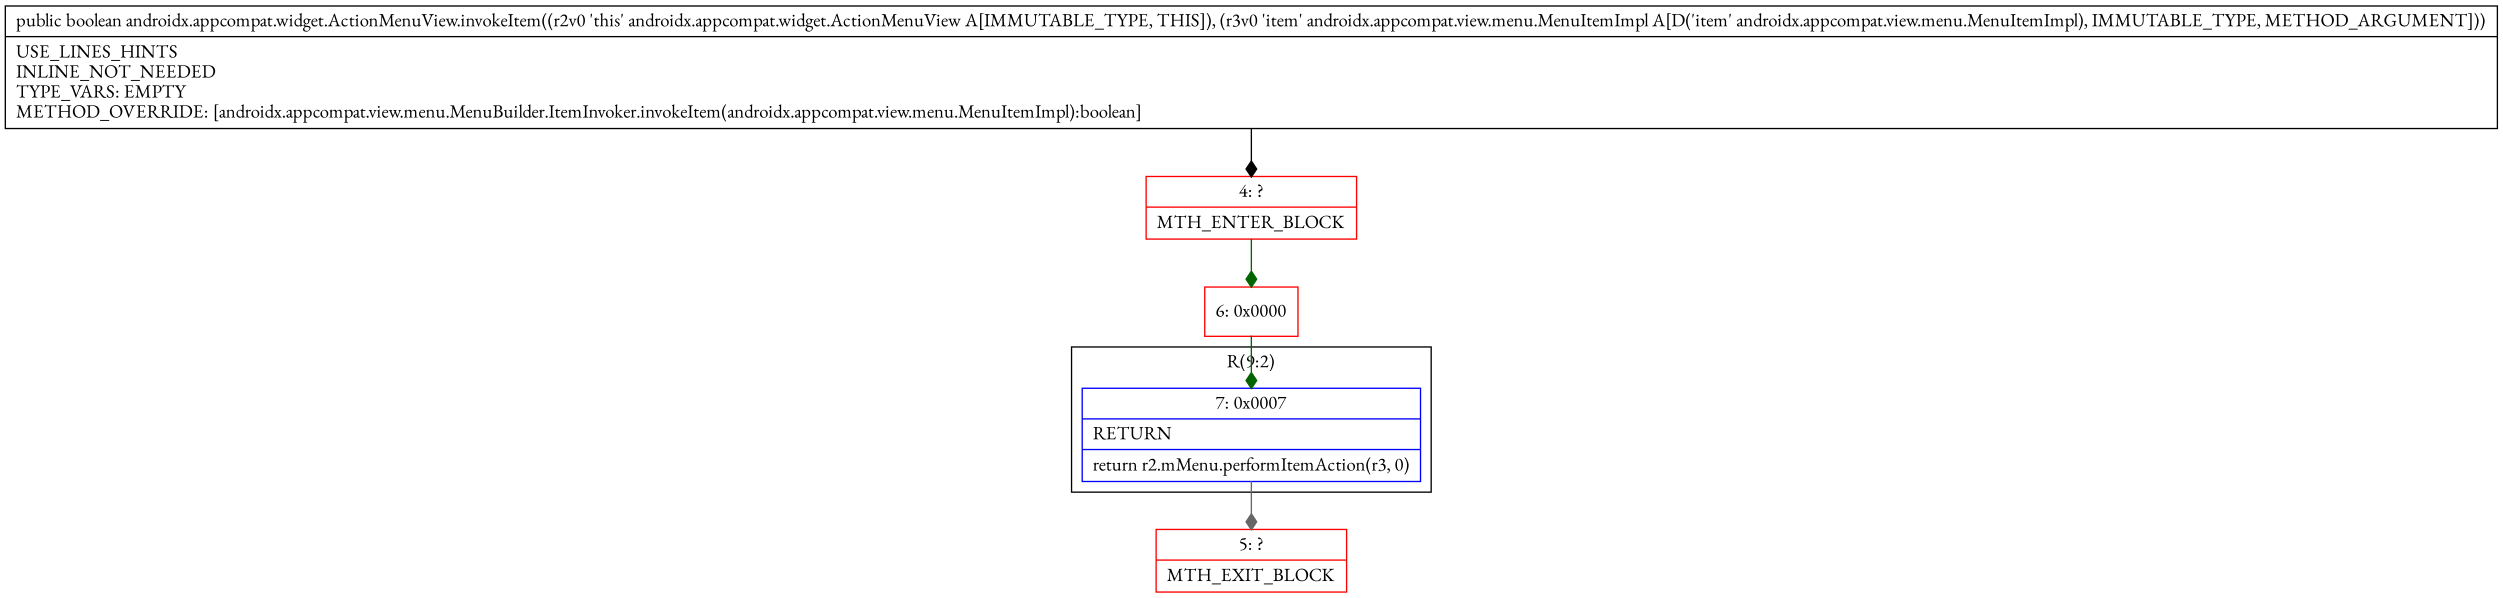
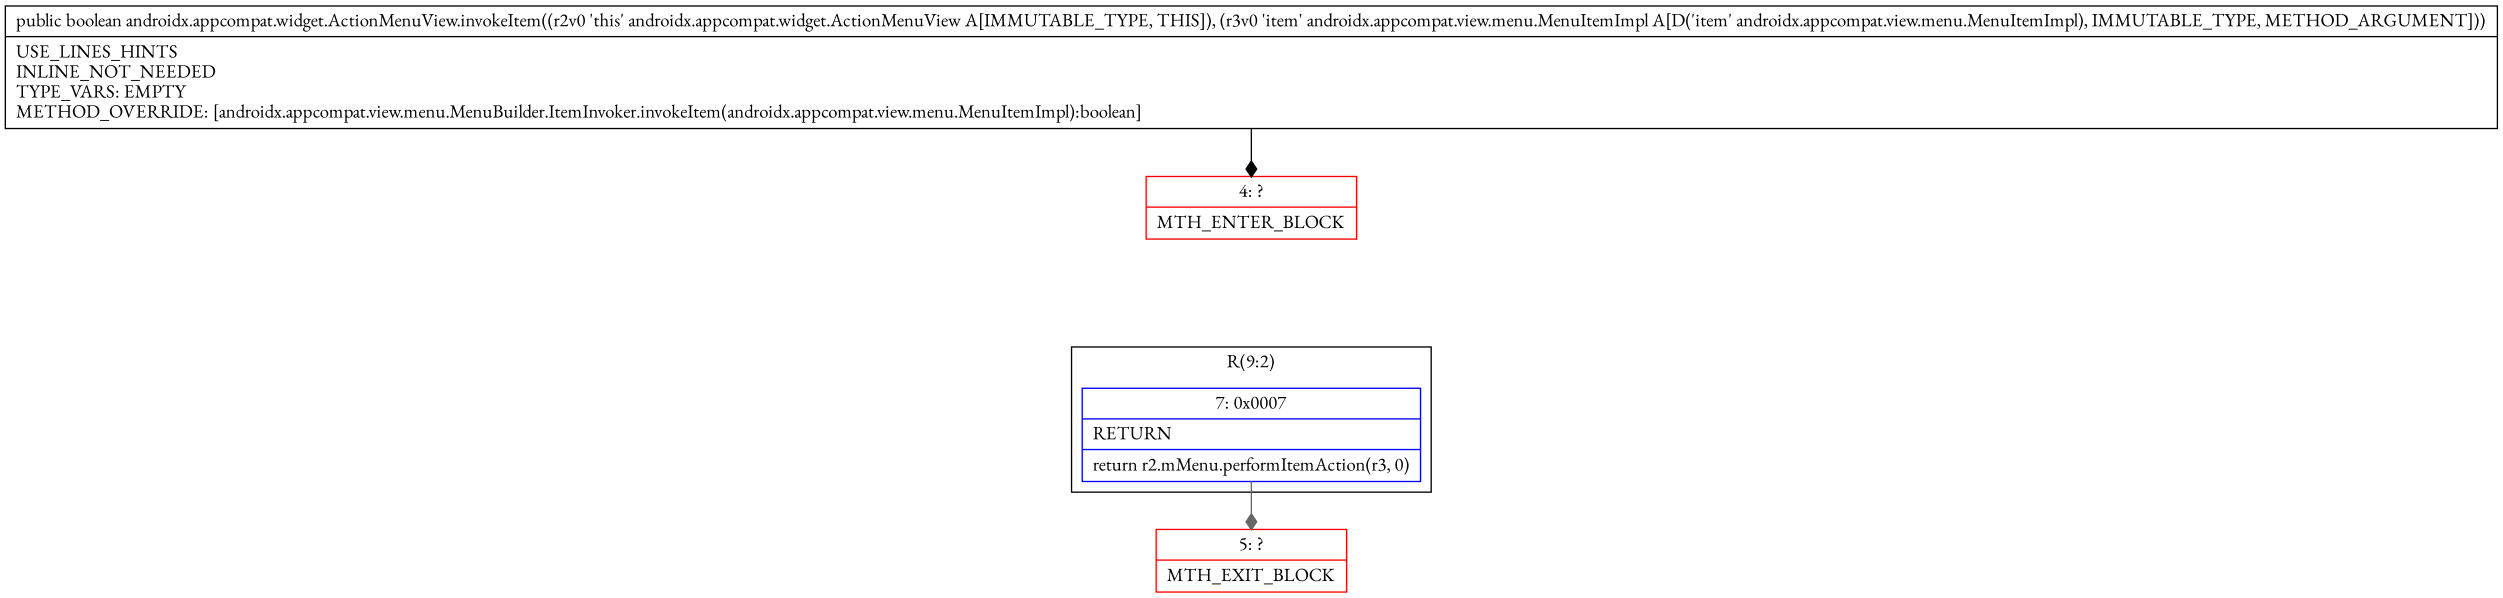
(1251, 312) -> none
